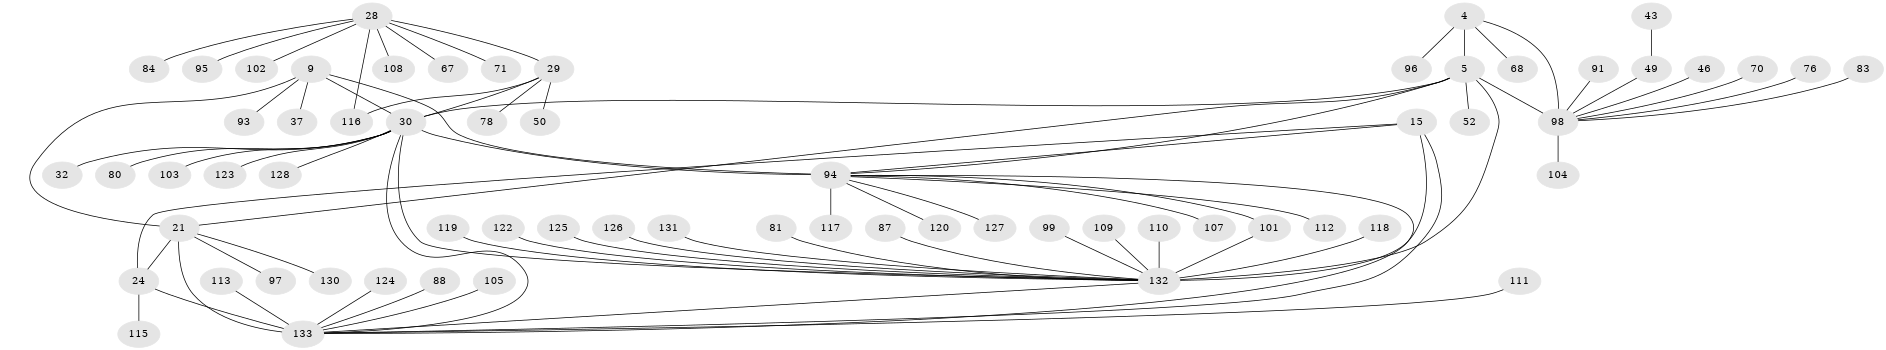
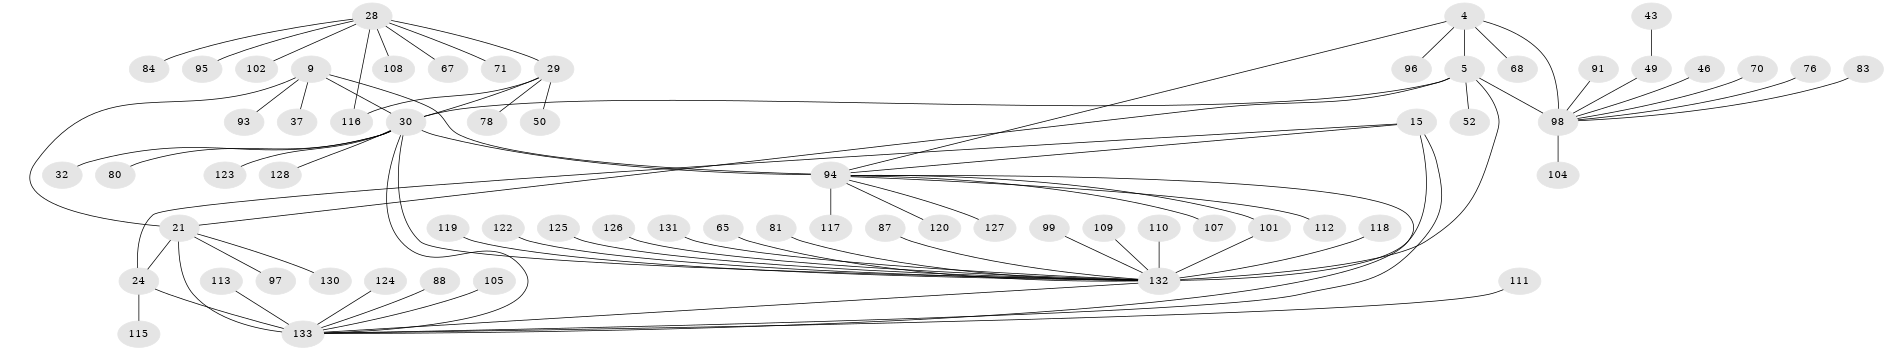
(1243, 128) -> (1148, 96)
(170, 175) -> none
none -> (723, 228)
